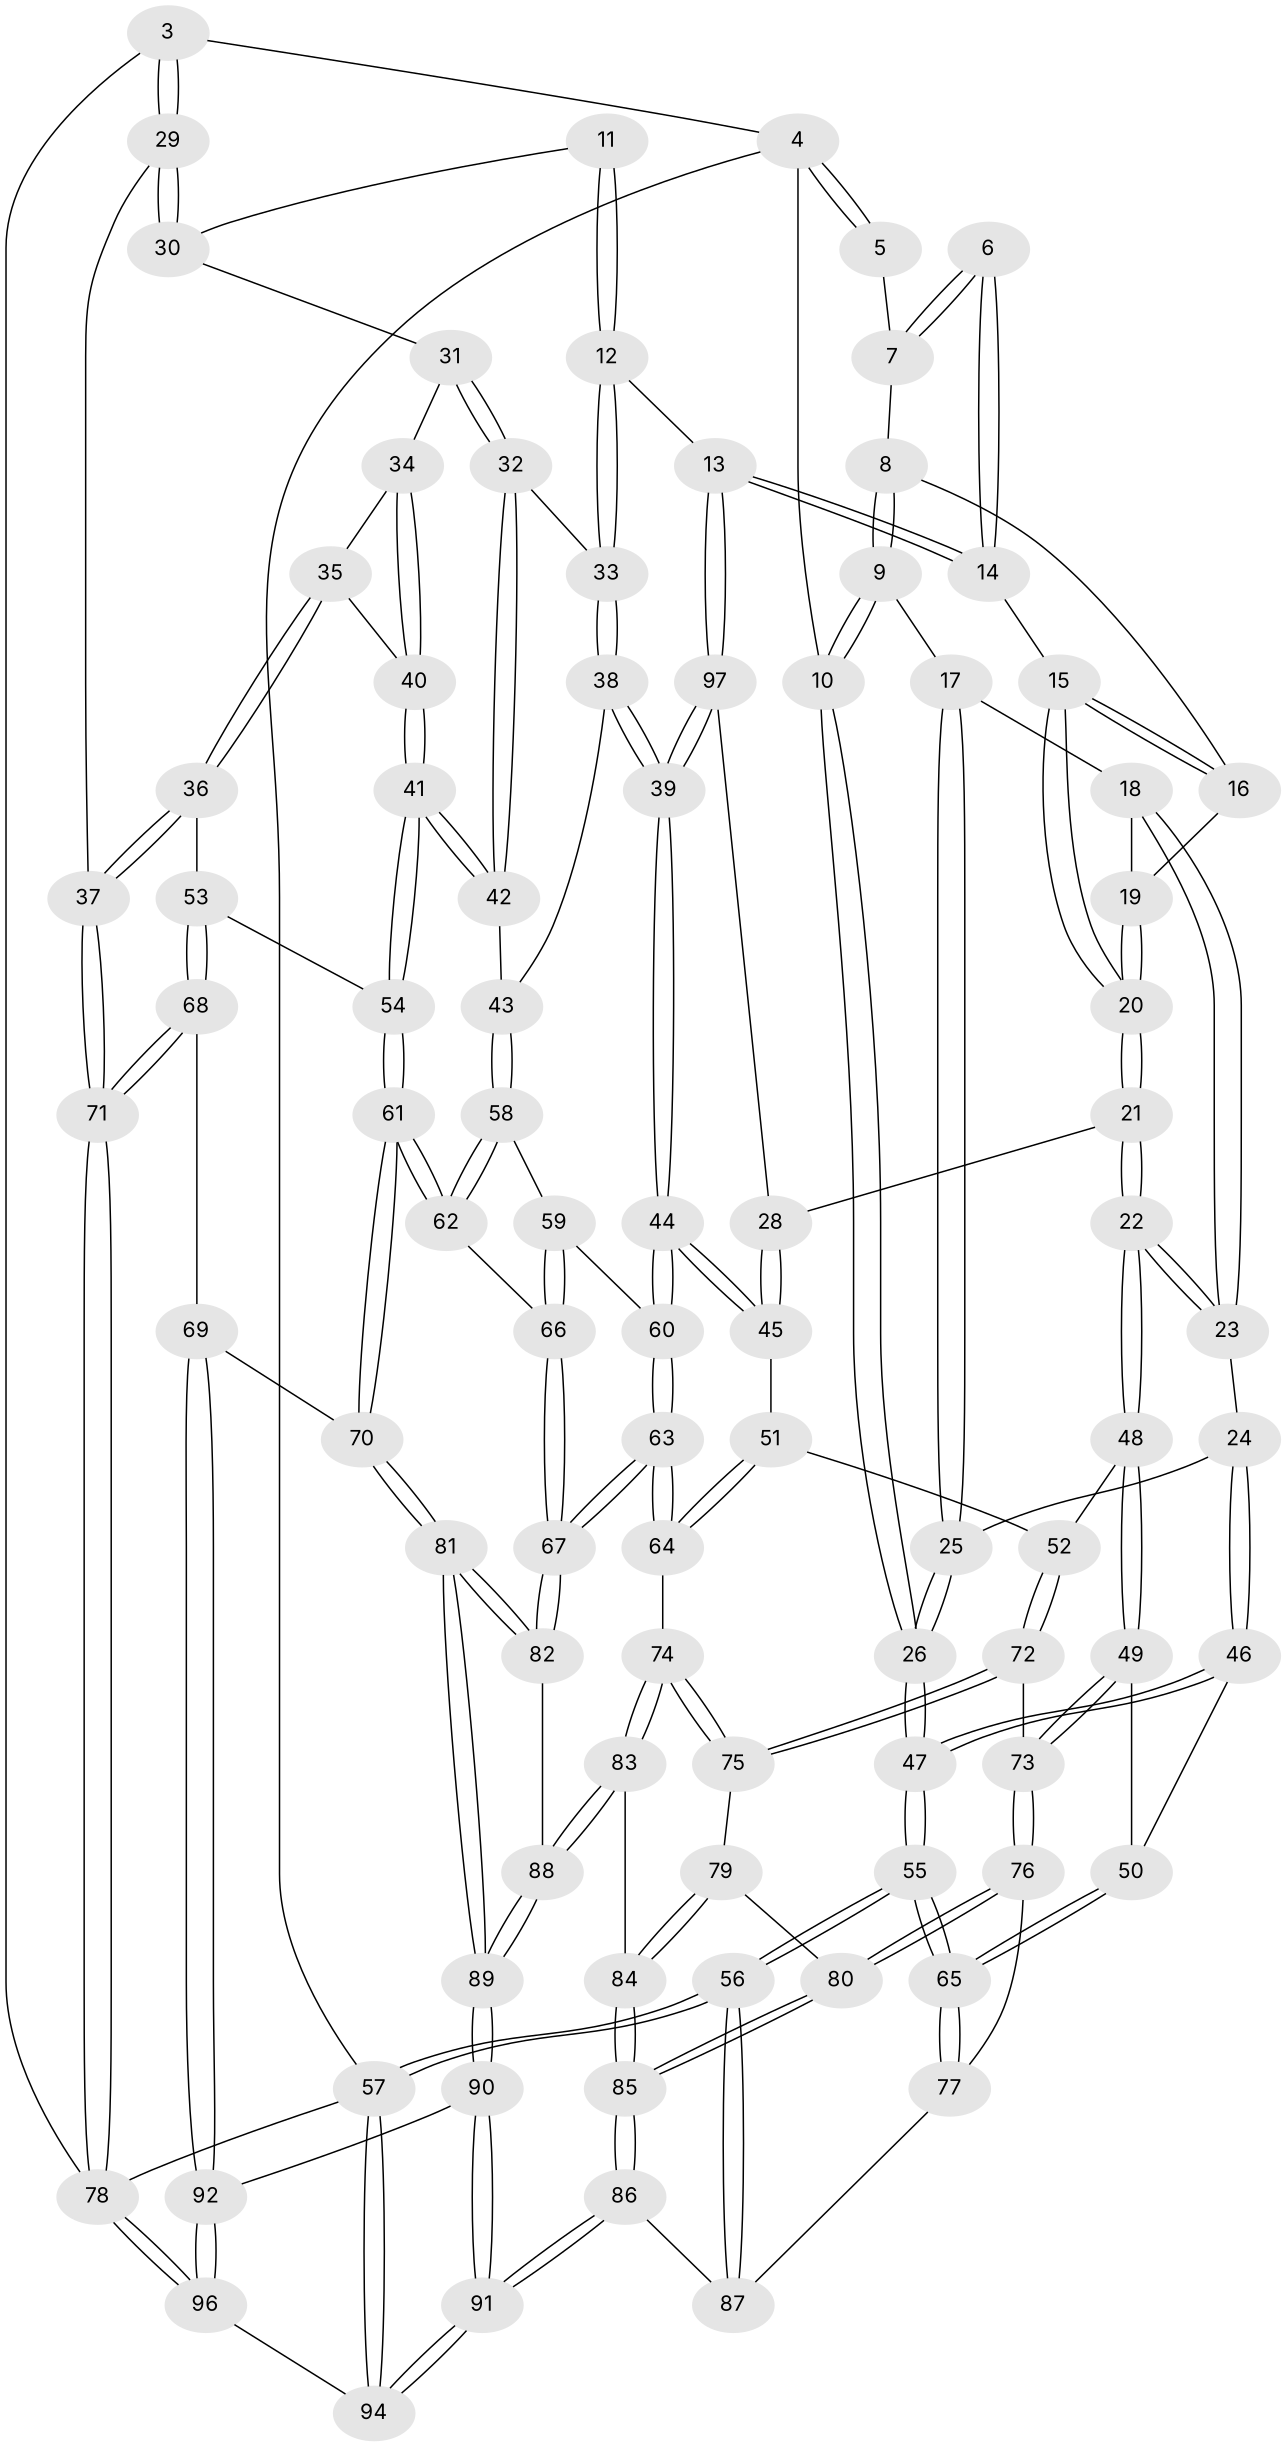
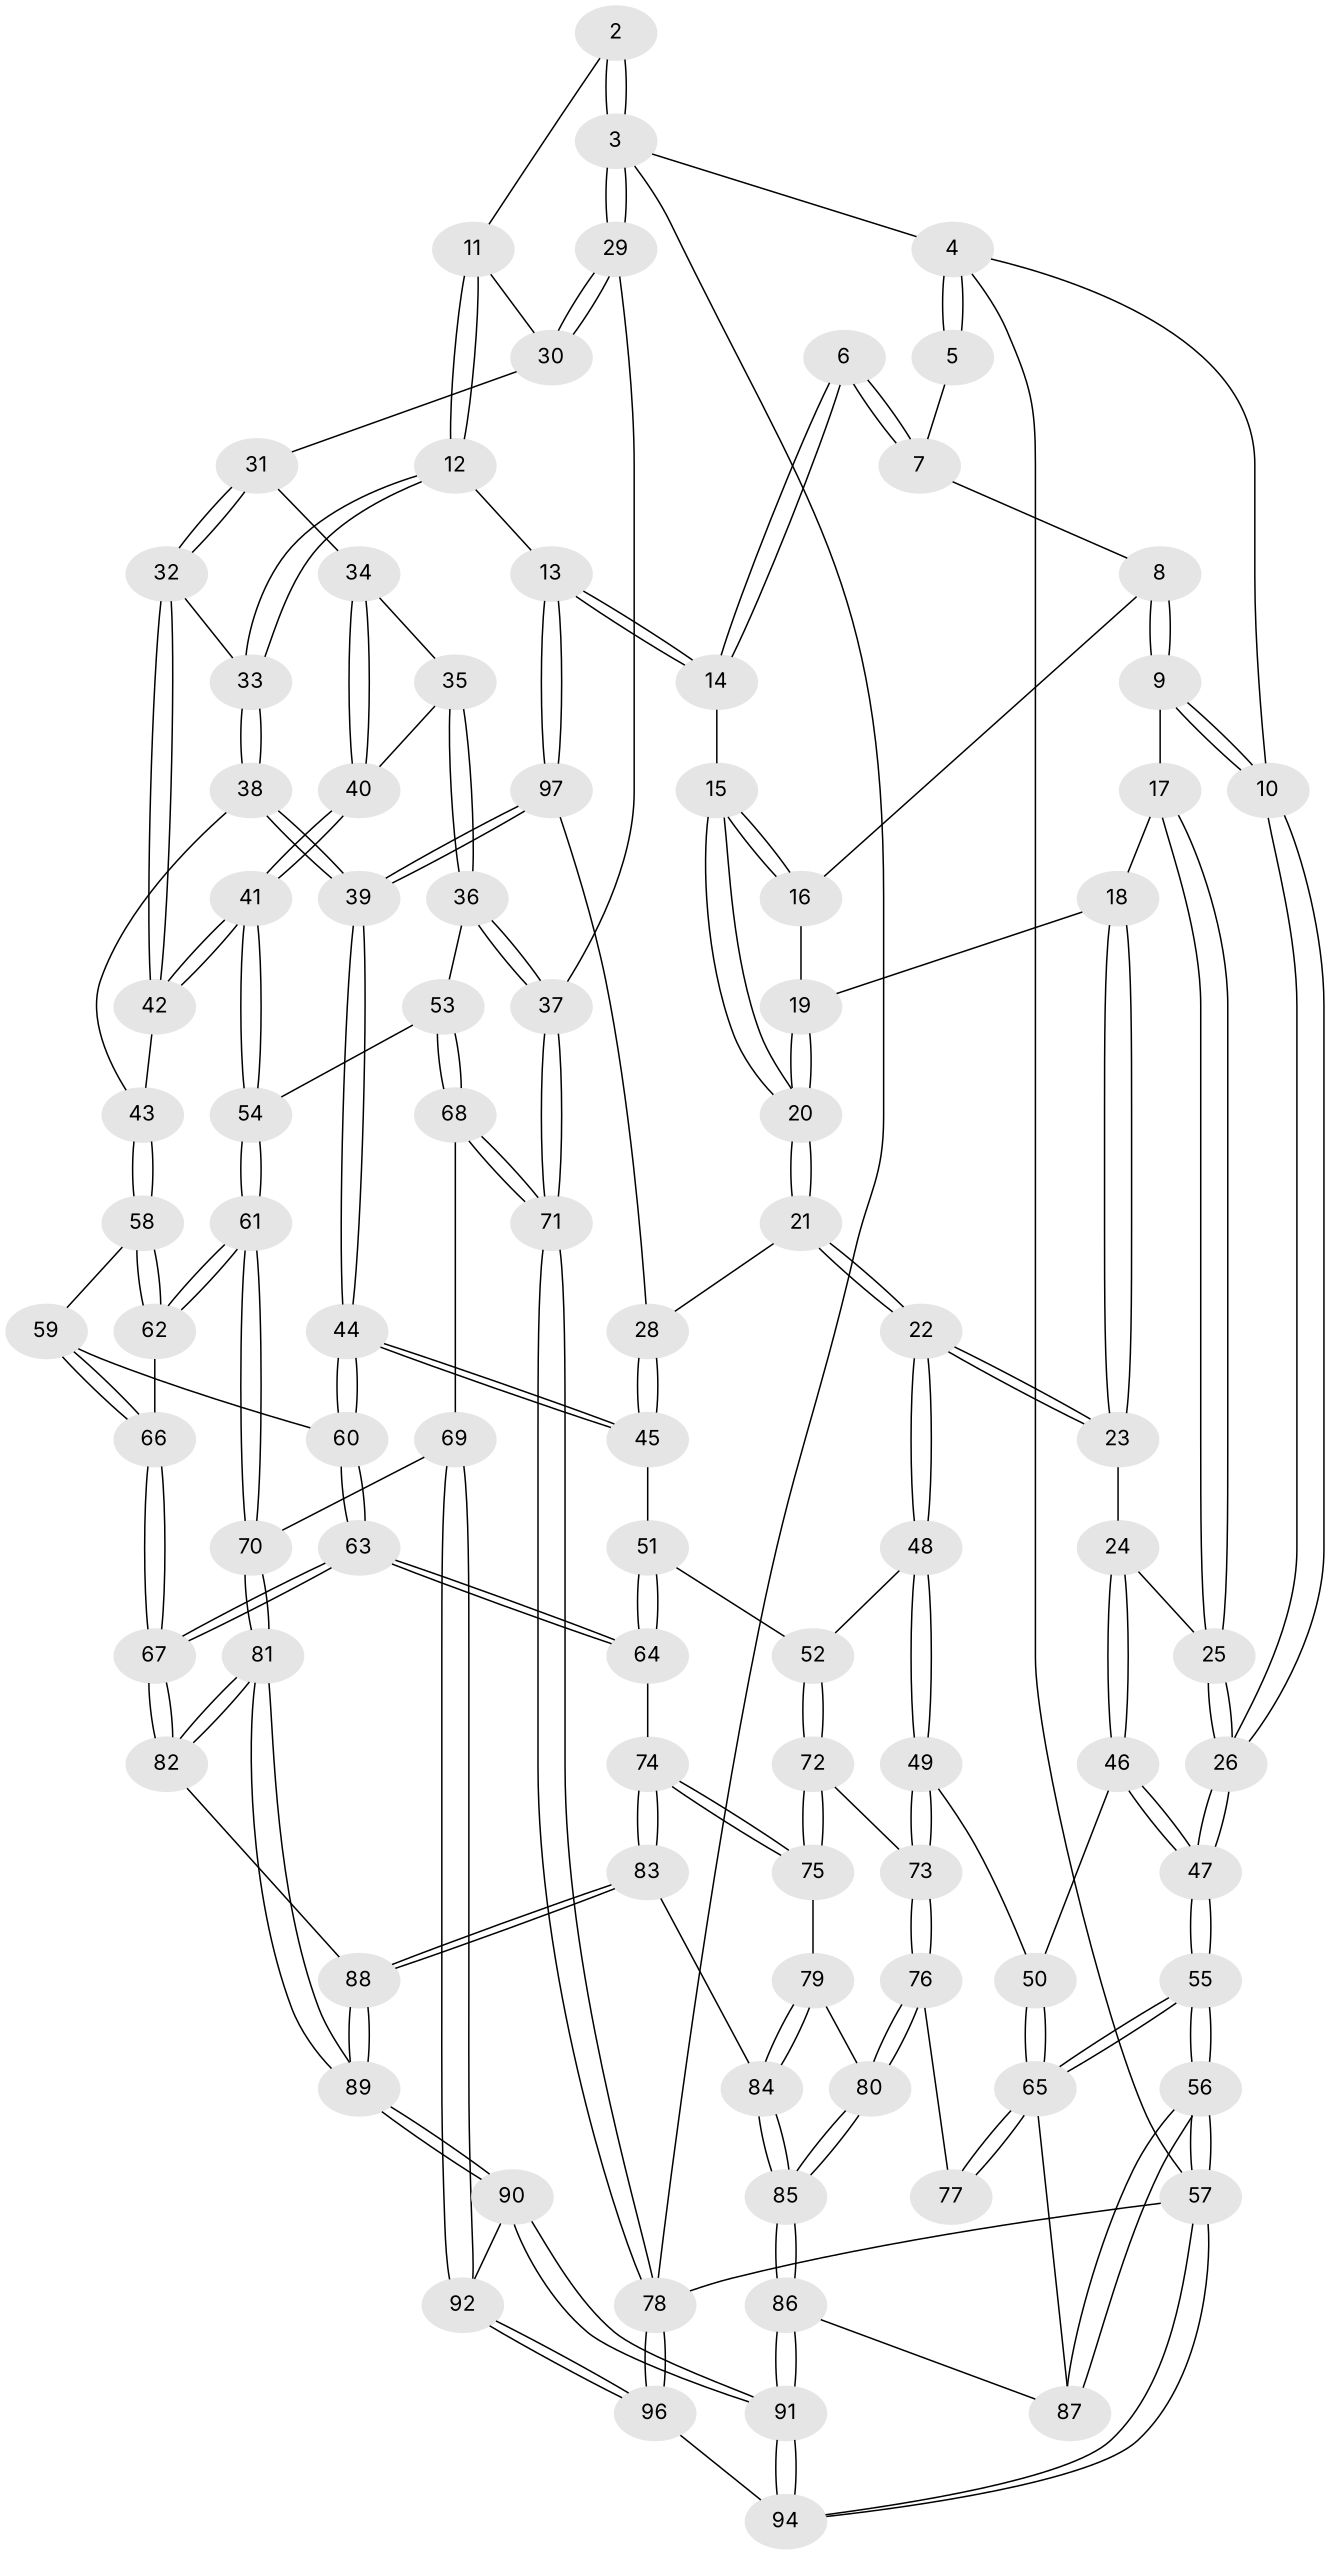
none -> (616, 33)
(842, 2197) -> (1053, 2251)
